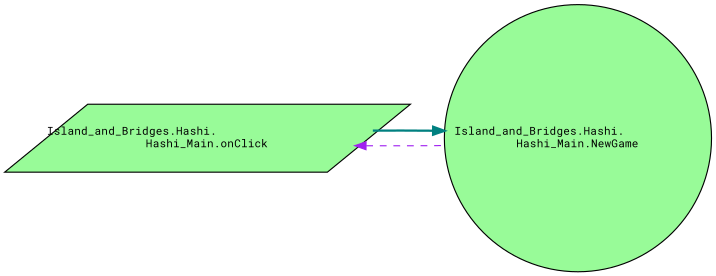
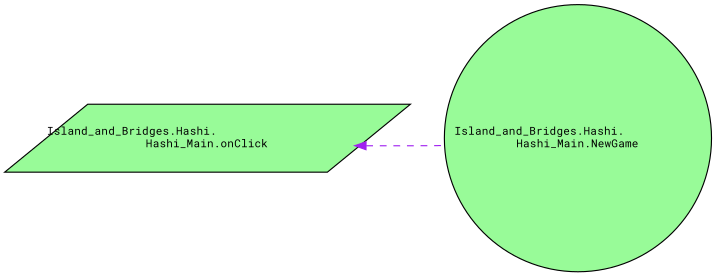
(403, 131) -> none
